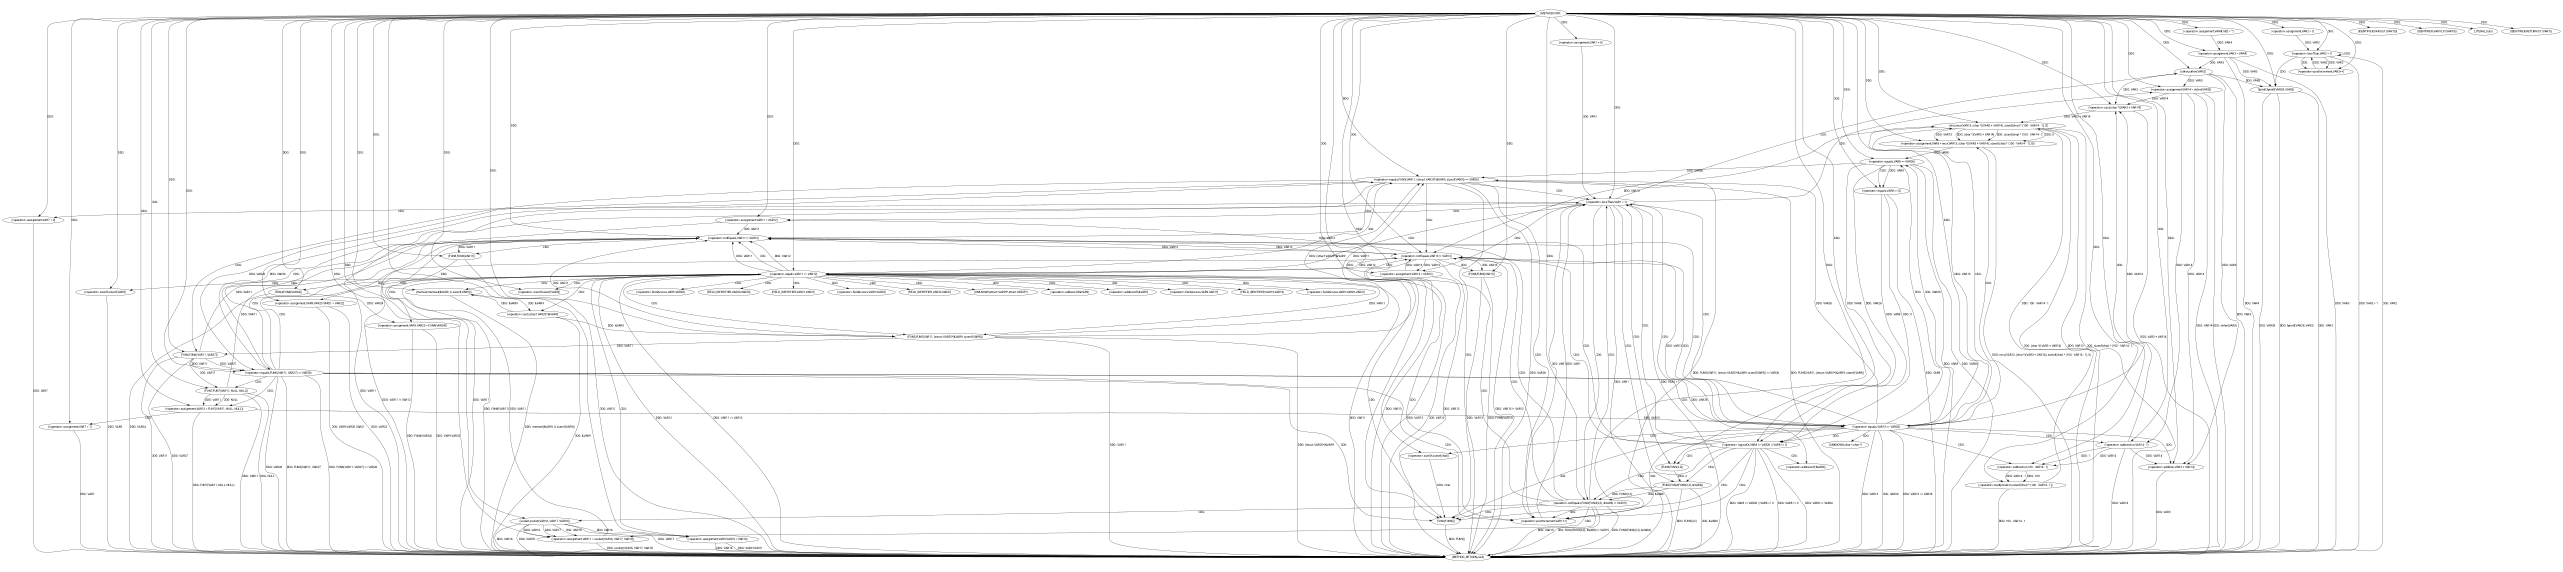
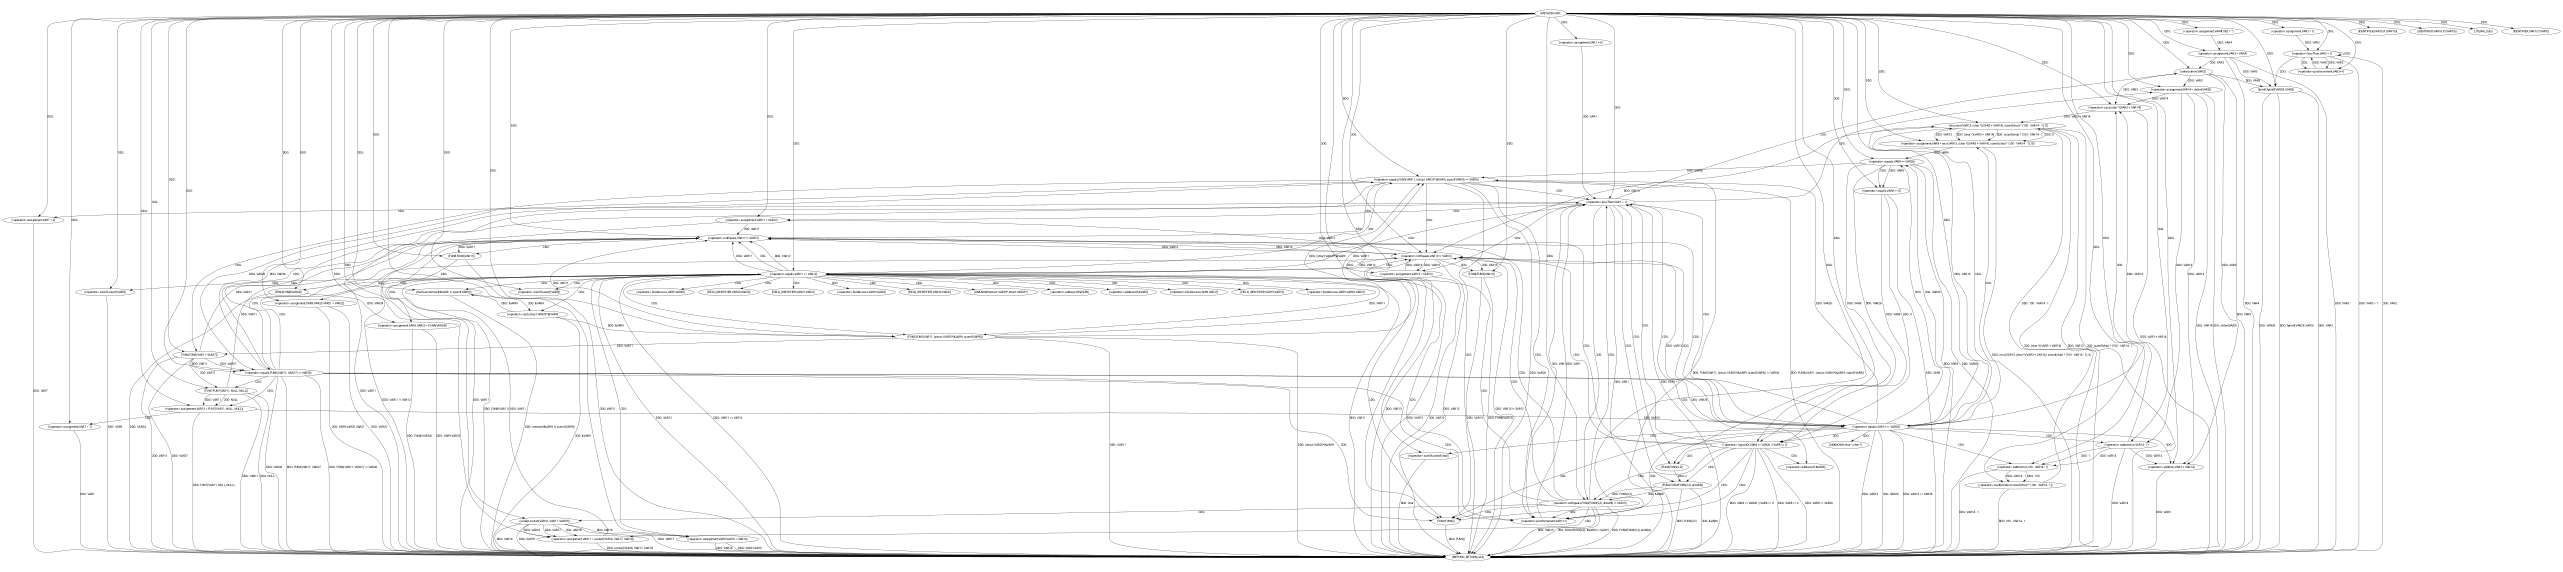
(2531, 31) -> (2531, 31)
(1437, 488) -> (1399, 522)
none -> (1778, 555)
